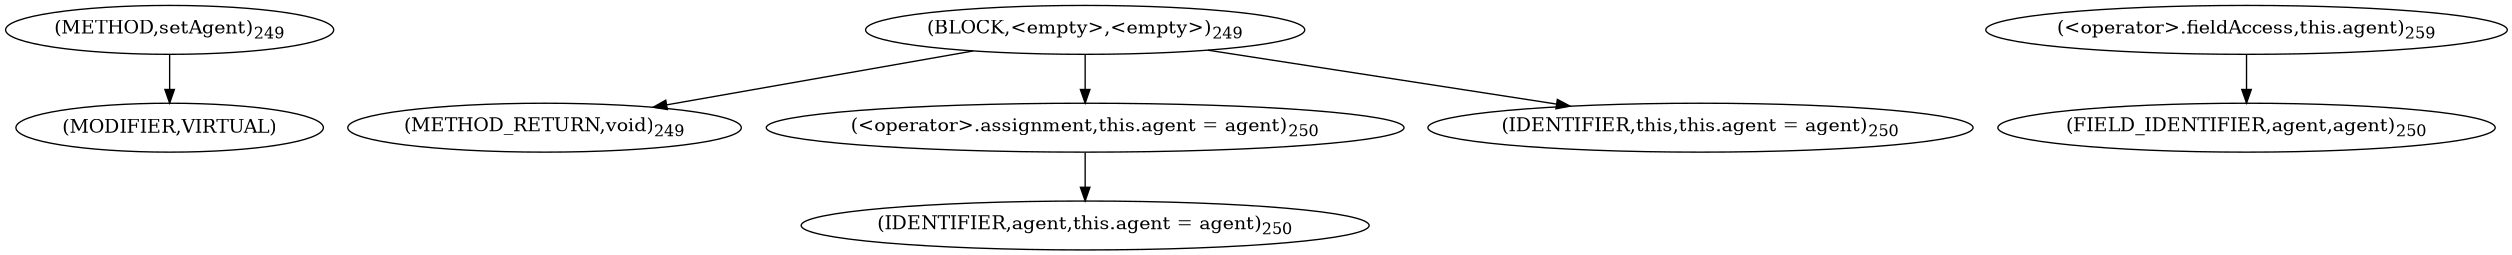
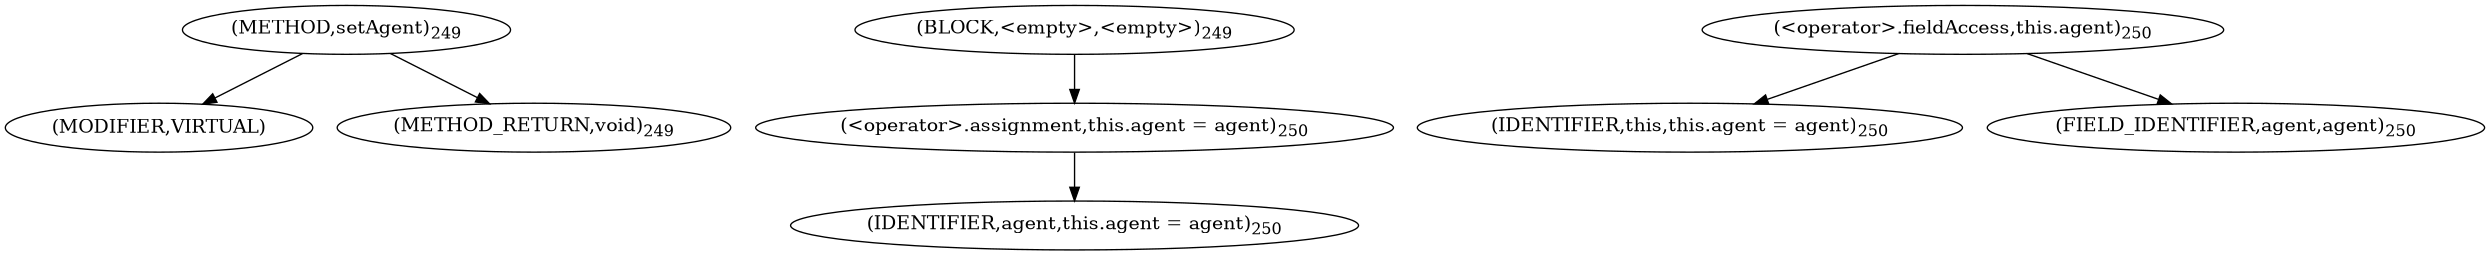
(2420, 28) -> (2137, 28)
(1382, 77) -> (1833, 76)
(820, 78) -> (434, 76)
